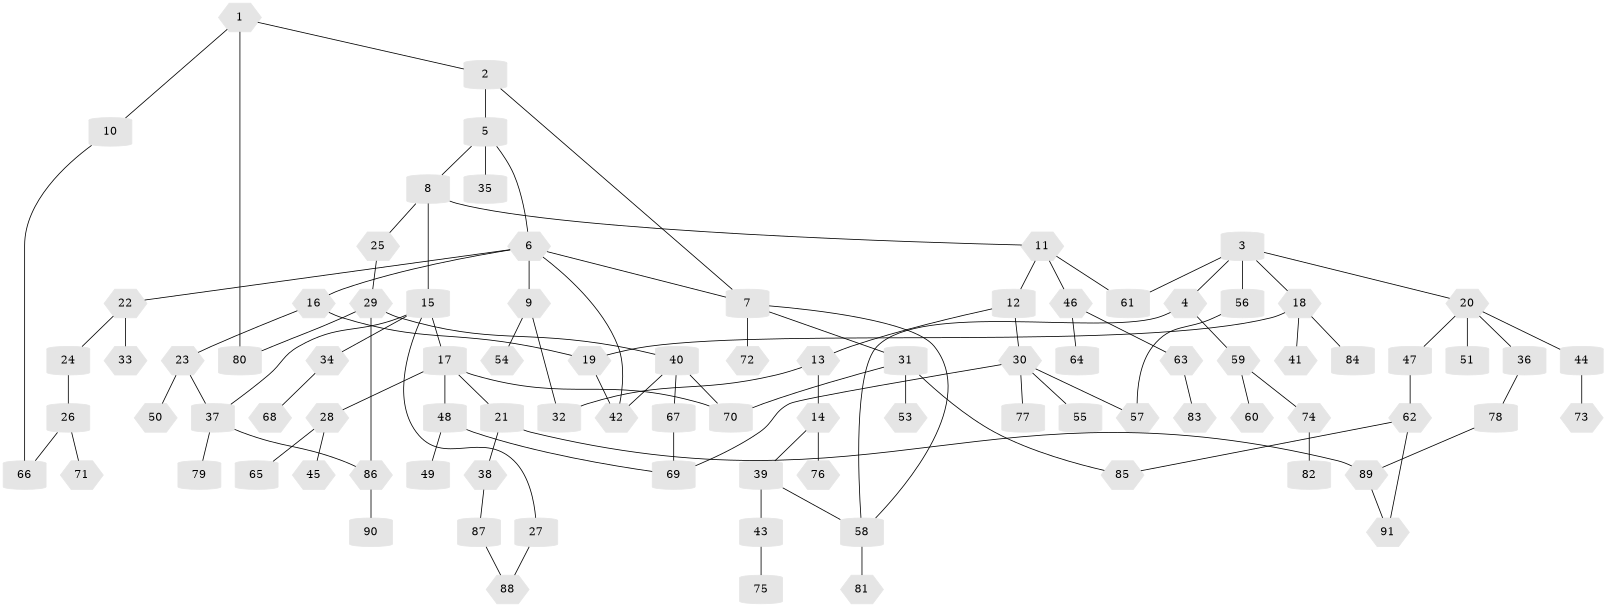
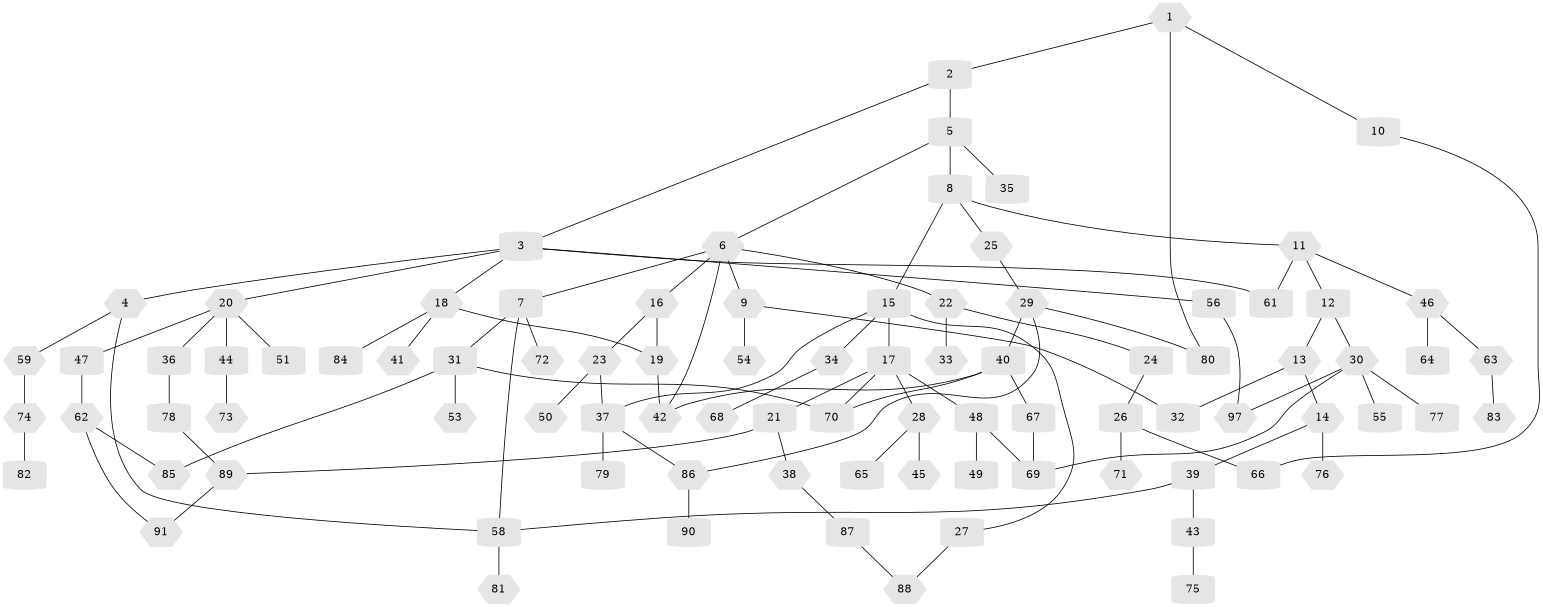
(616, 189) -> (736, 160)
(1138, 418) -> (1235, 418)
(1252, 418) -> none
